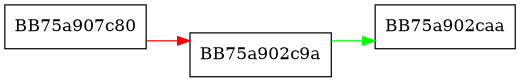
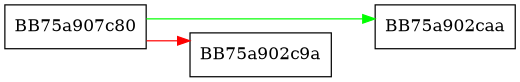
(347, 41) -> (255, 19)
